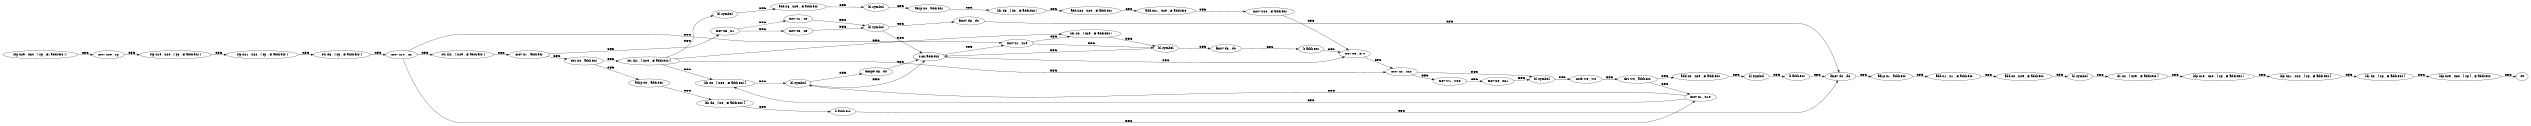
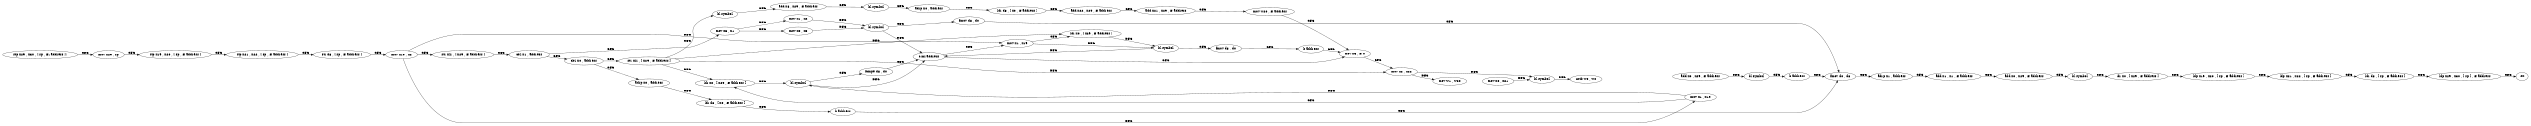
(529, 55) -> (529, 55)
(1637, 79) -> none
(1473, 81) -> none
